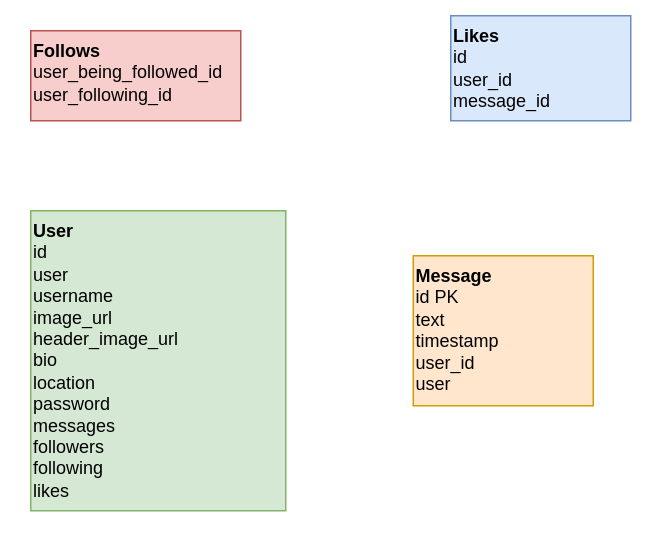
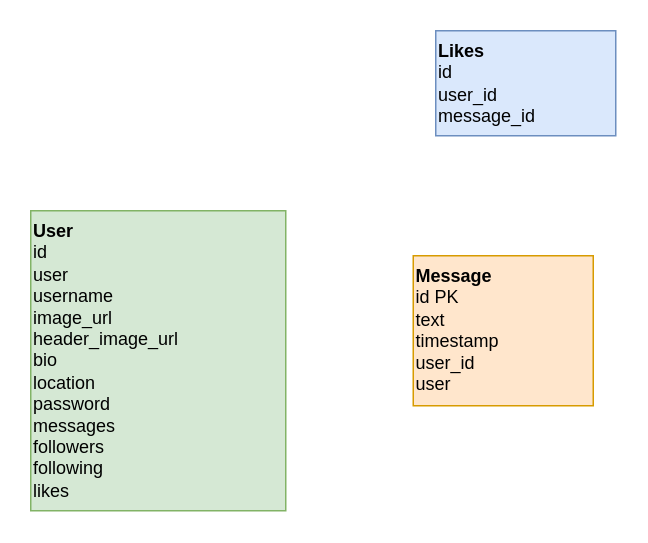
(541, 68) -> (526, 83)
(136, 76) -> none
